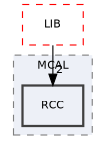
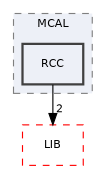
(53, 62) -> (53, 101)
